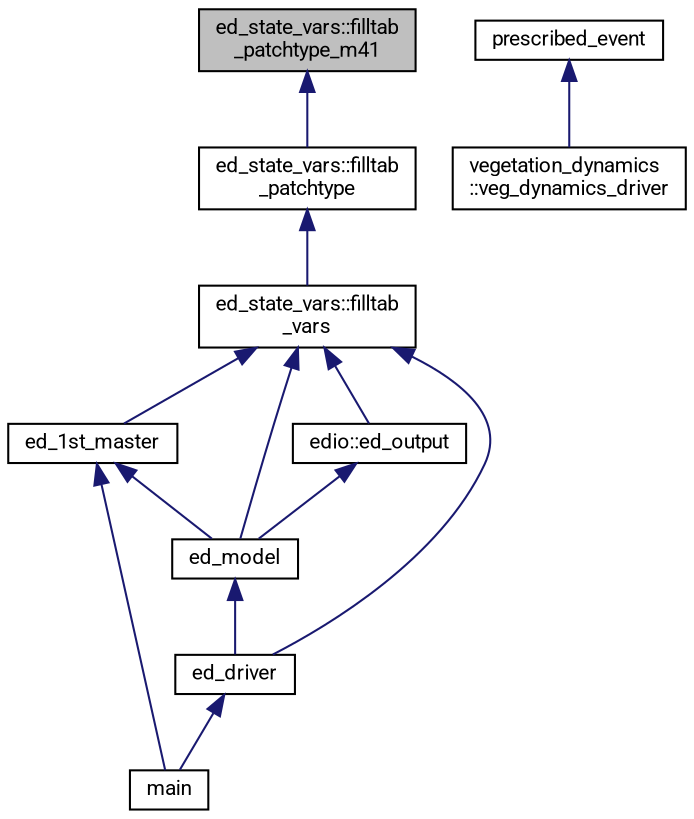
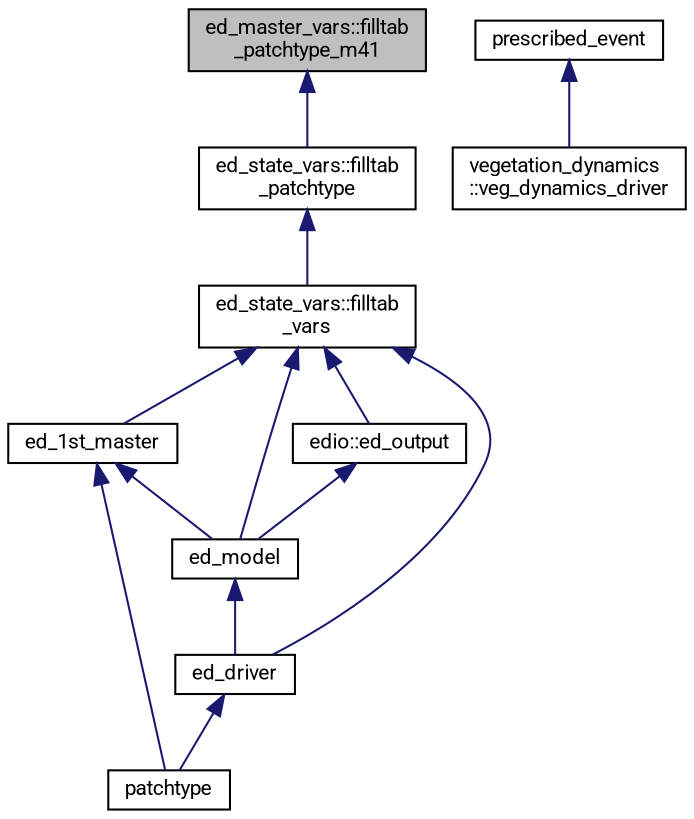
(307, 40) -> (307, 40)
(169, 790) -> (169, 790)
